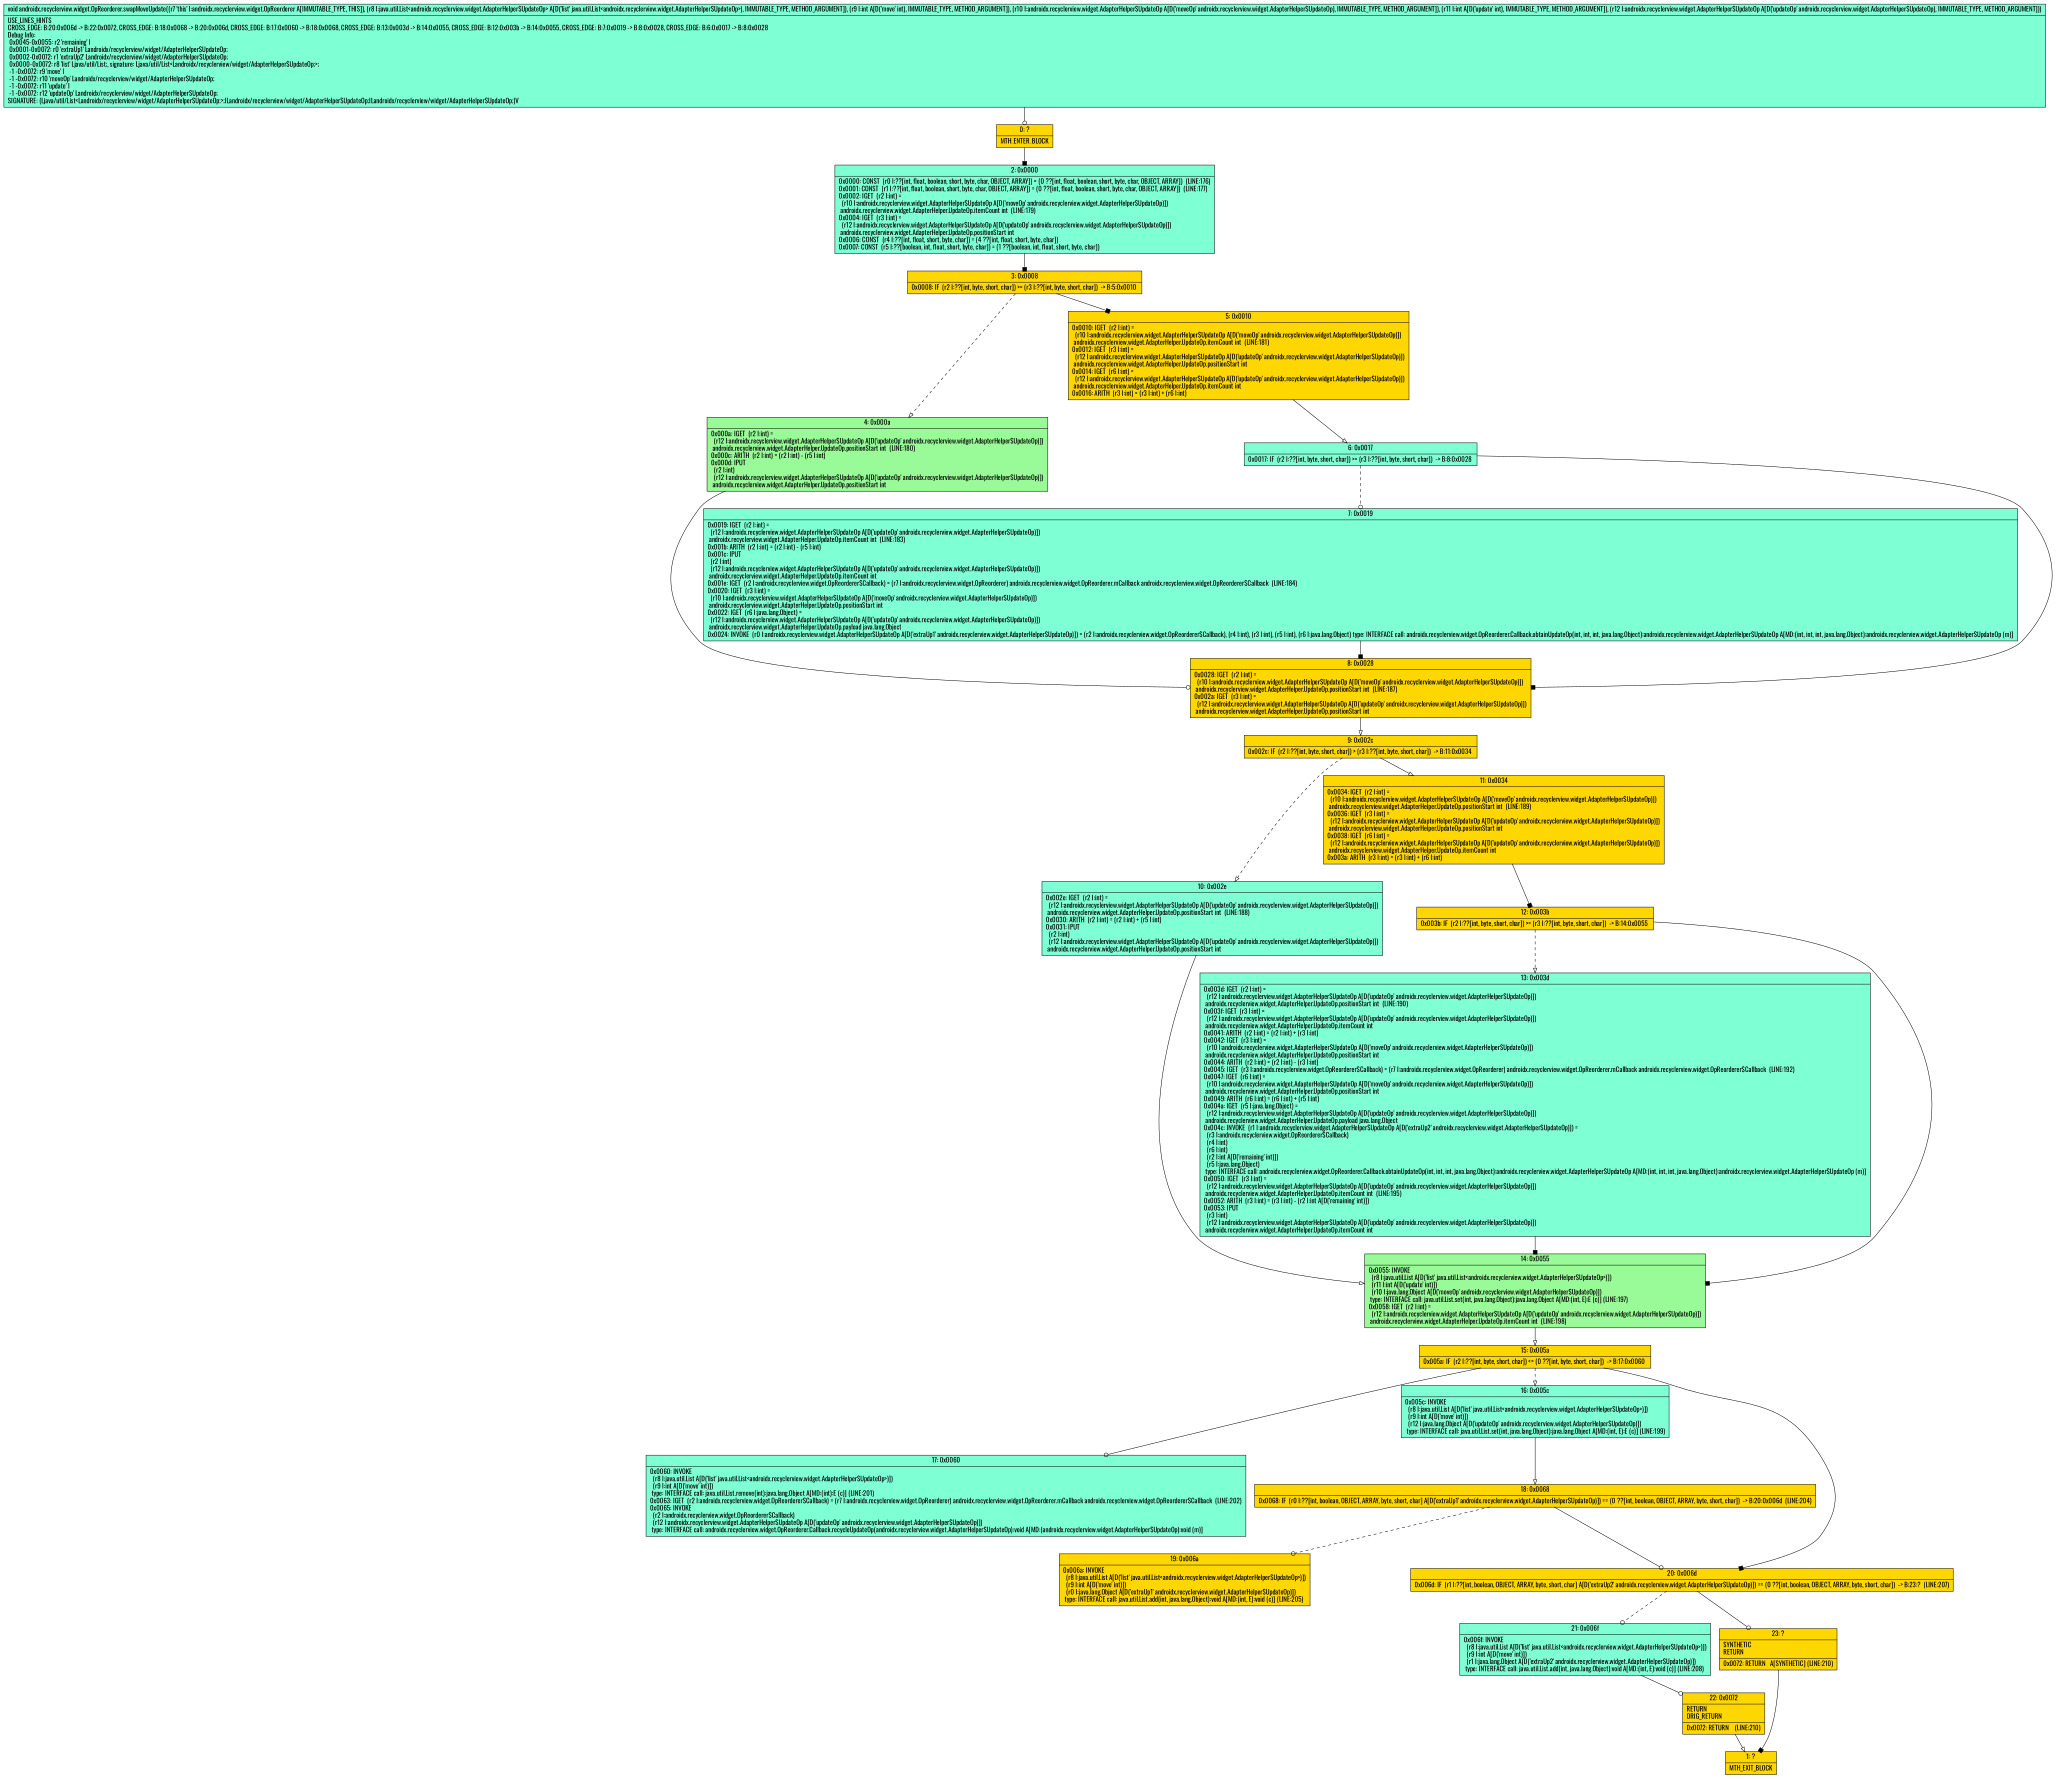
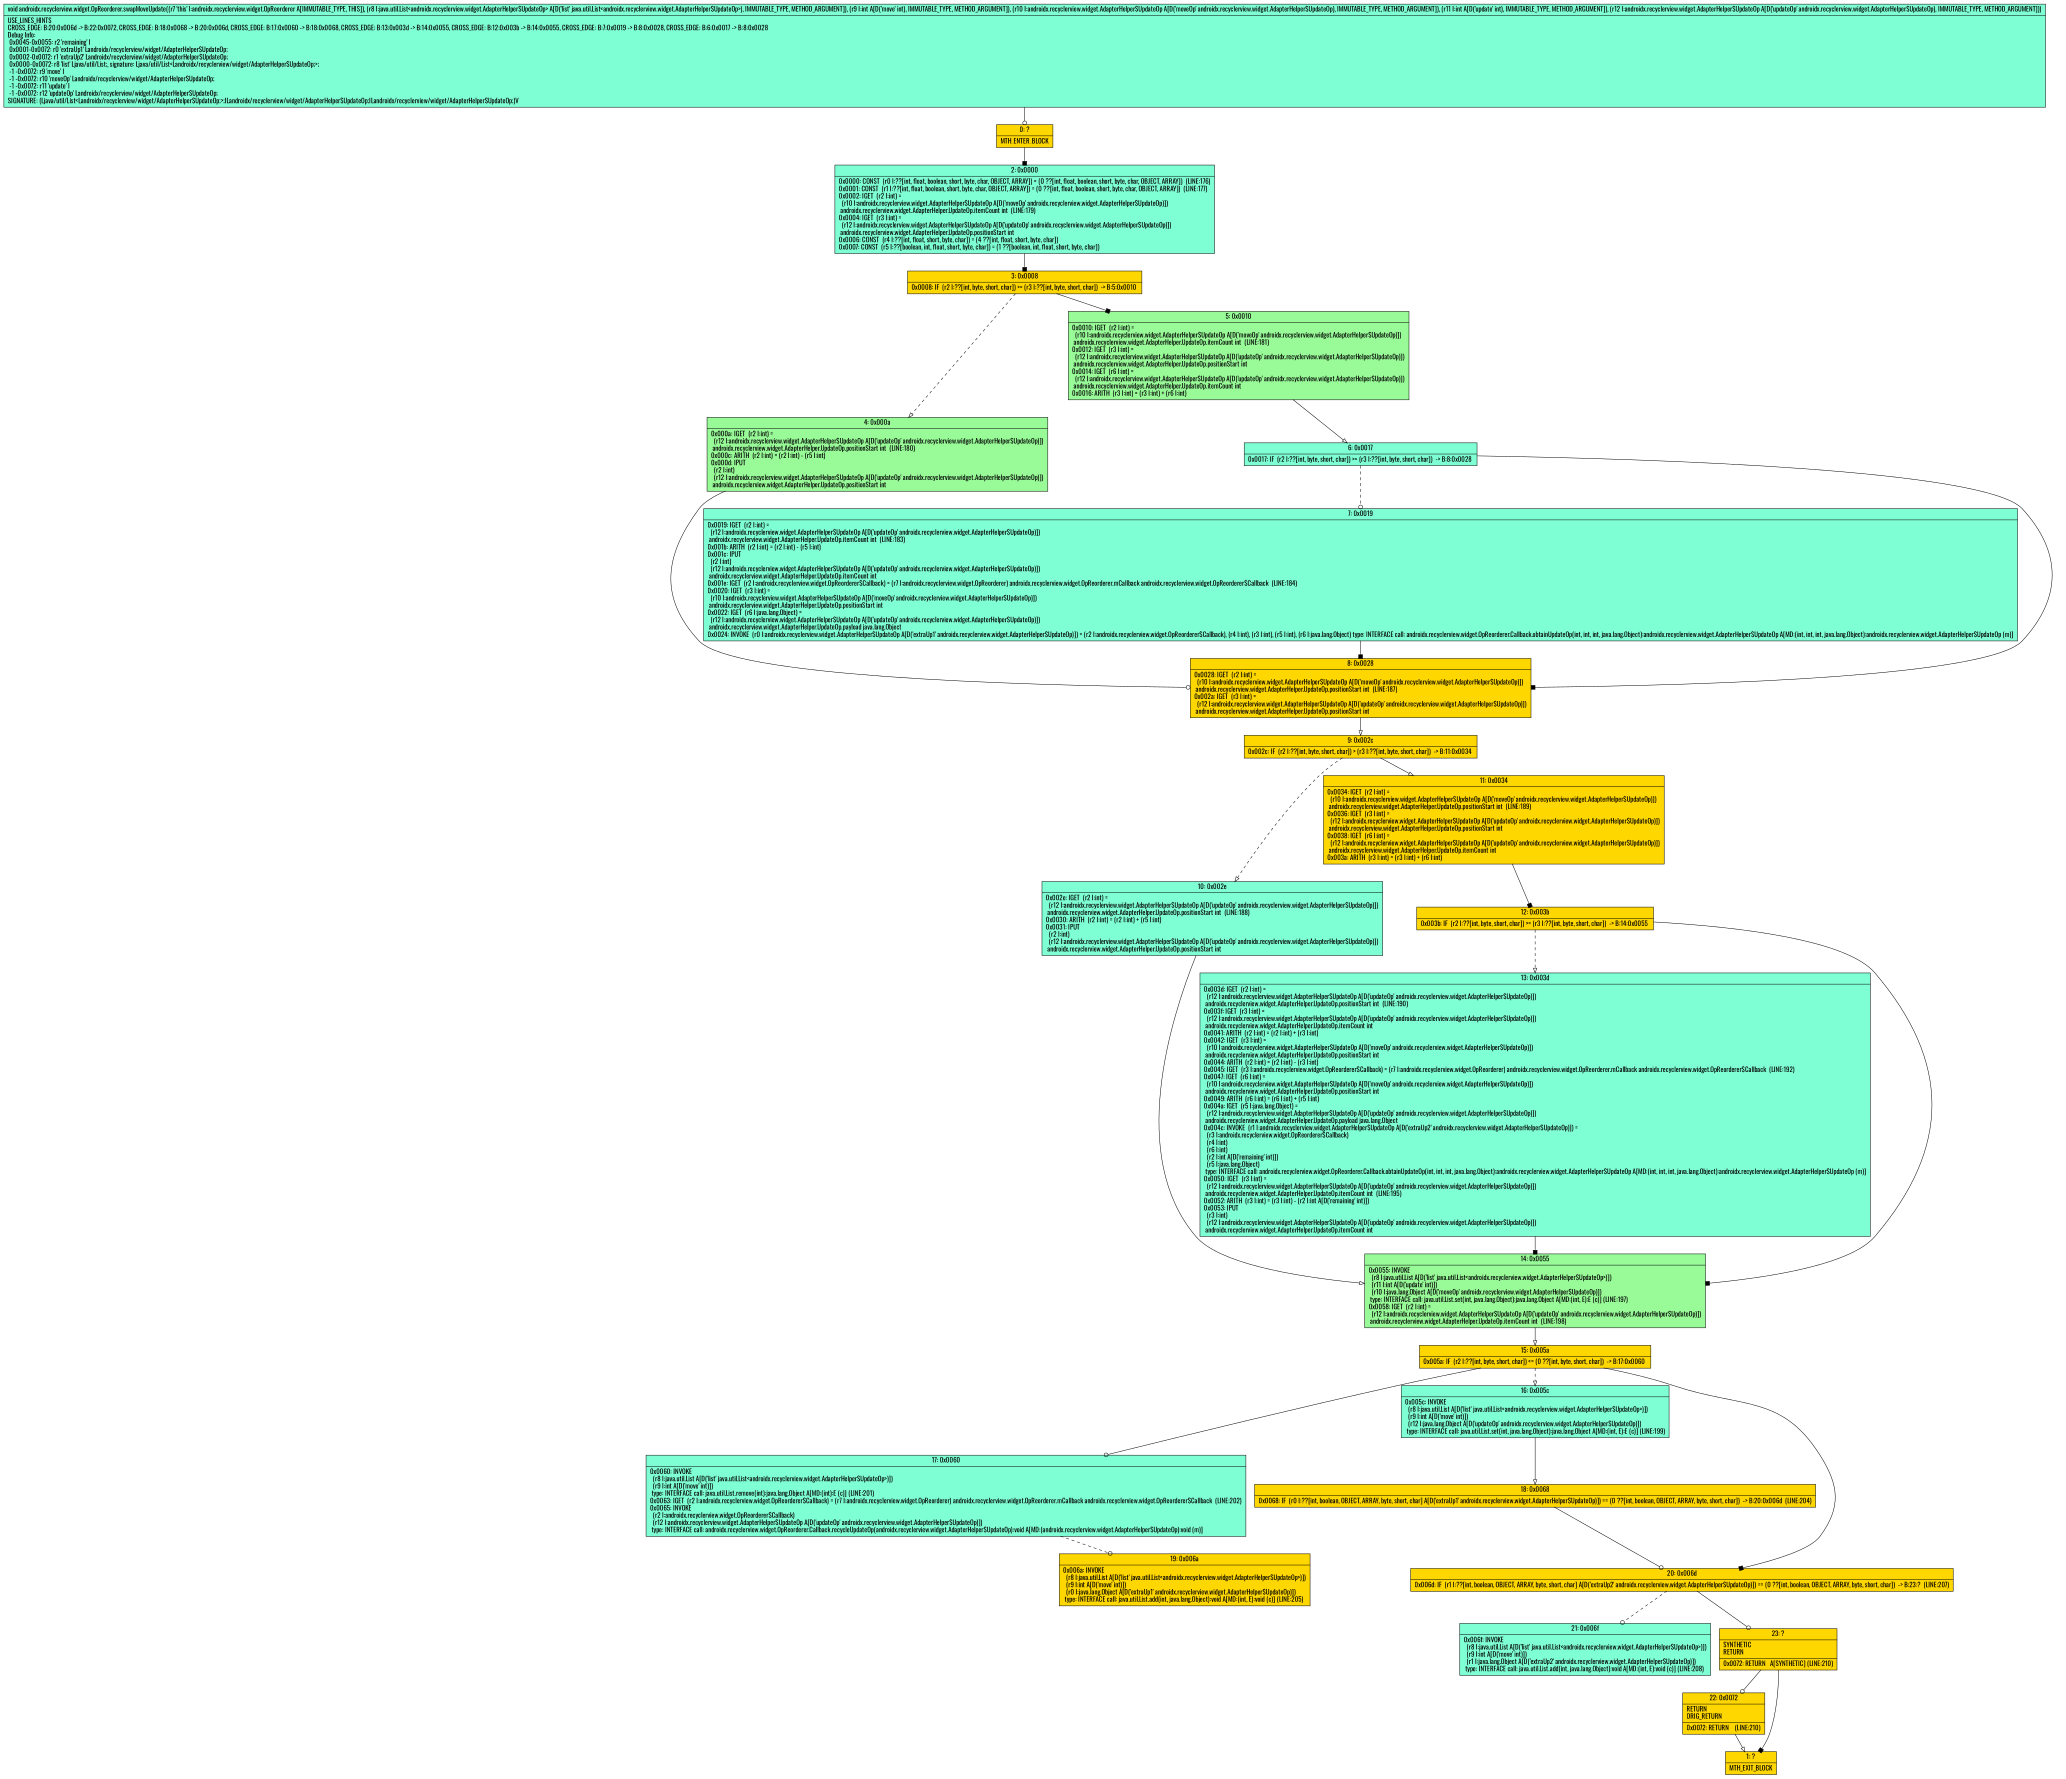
(1239, 356) -> (1239, 356)
(1393, 1530) -> (1084, 1544)
(1660, 1684) -> (1752, 1680)
